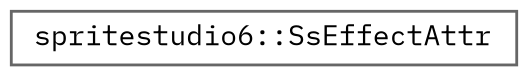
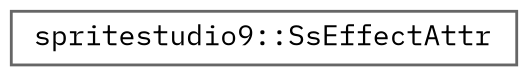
(264, 38) -> (264, 38)
